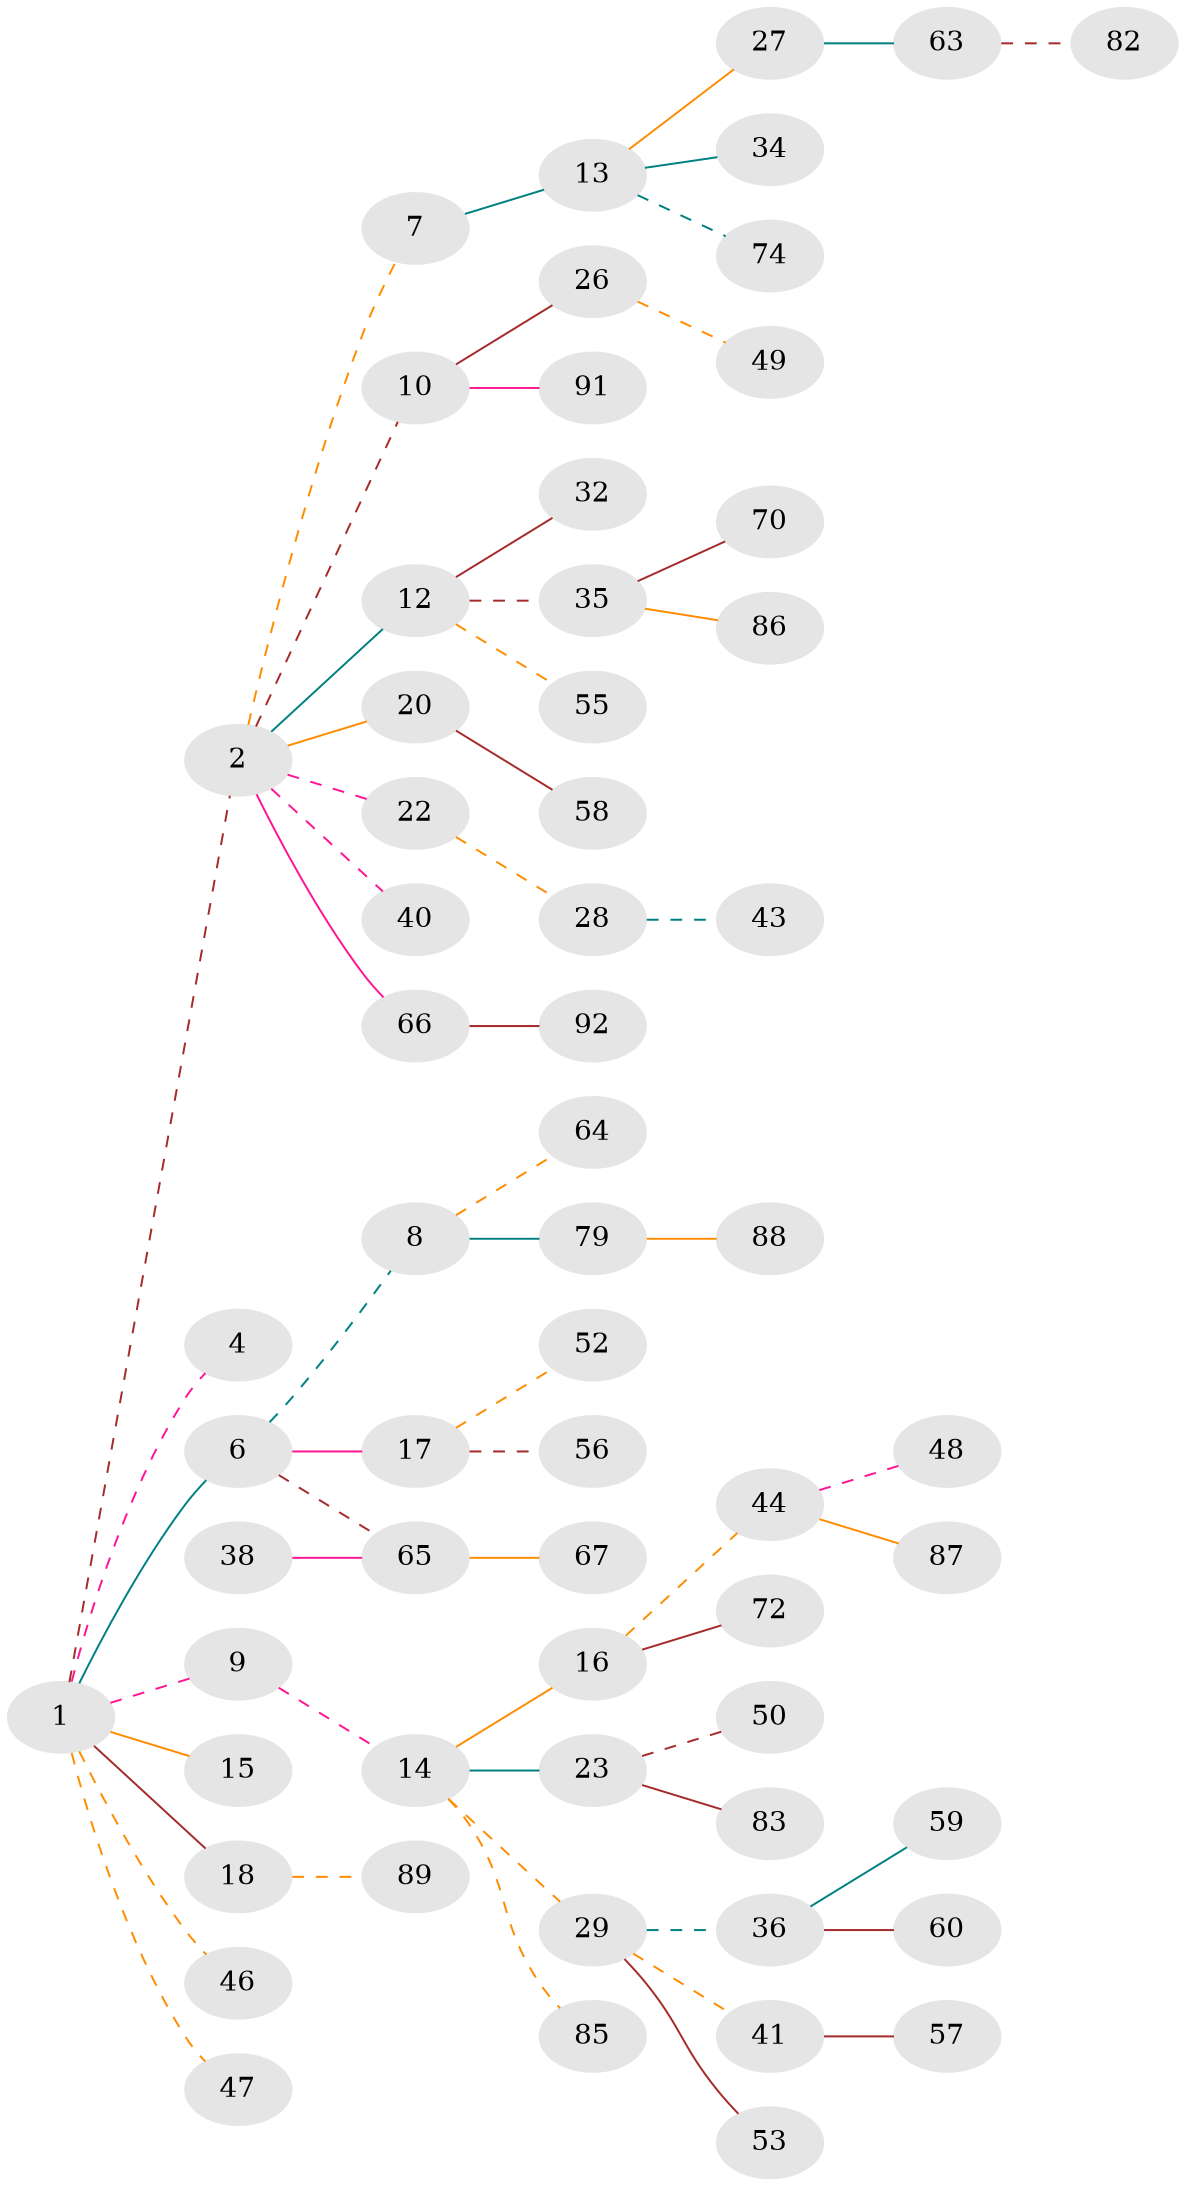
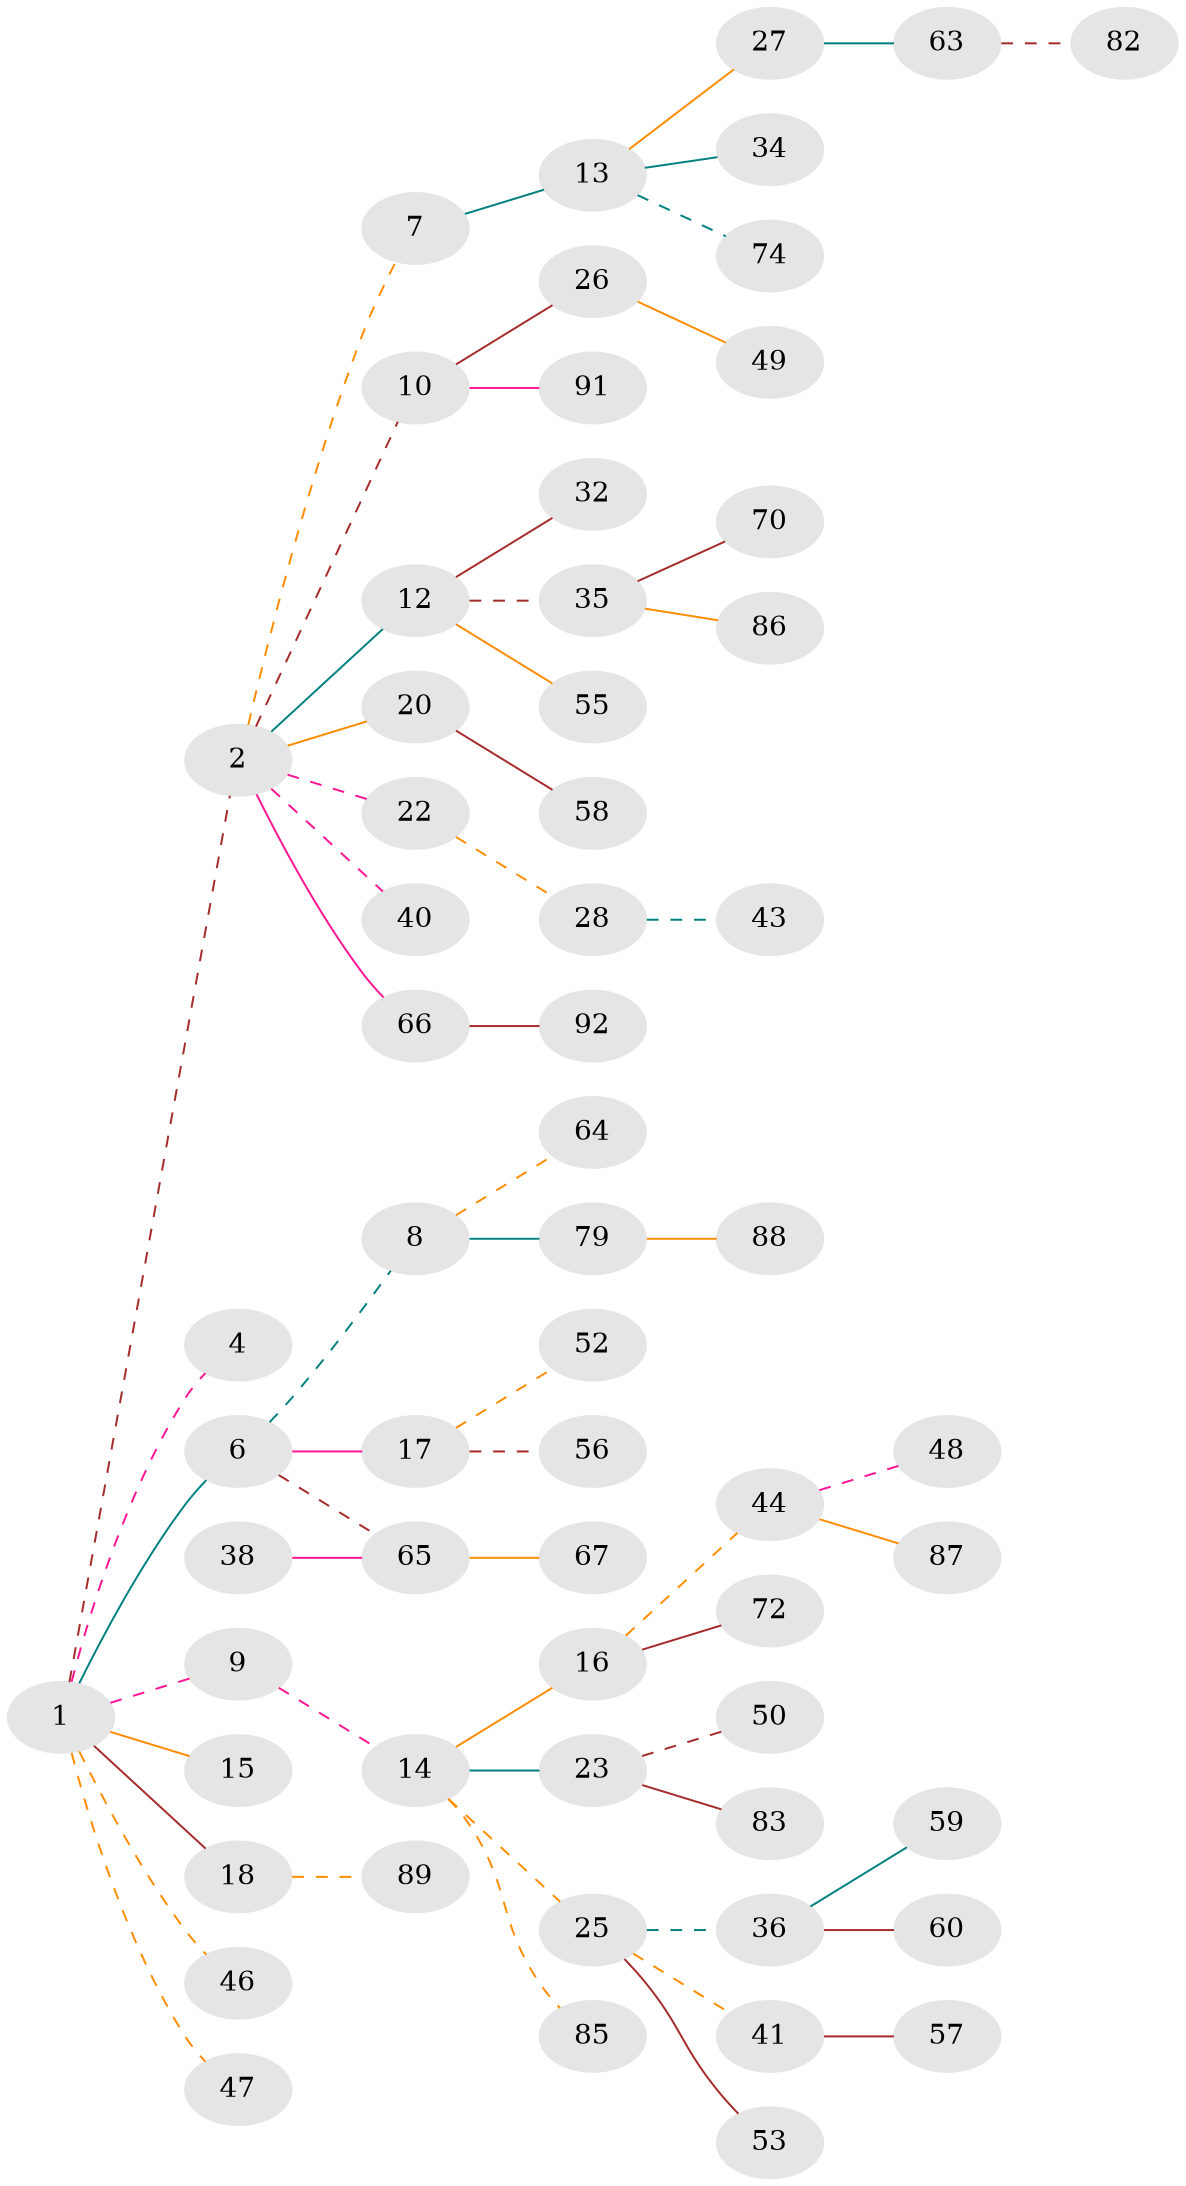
(682, 322) -> (682, 322)
(504, 654) -> (504, 654)
(593, 1930) -> (593, 1930)
